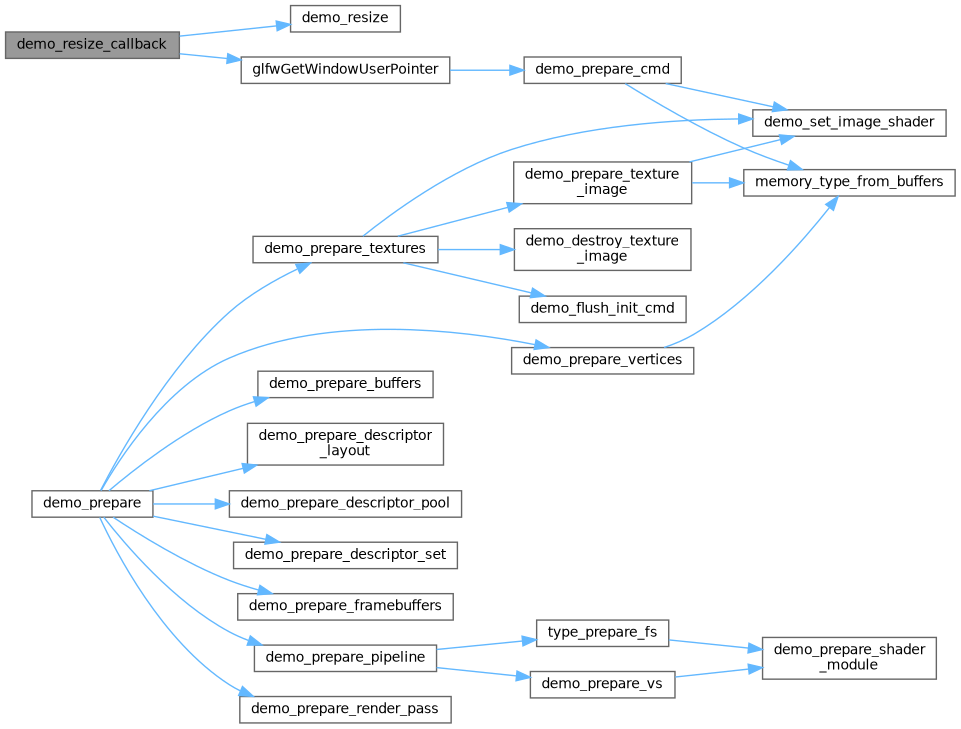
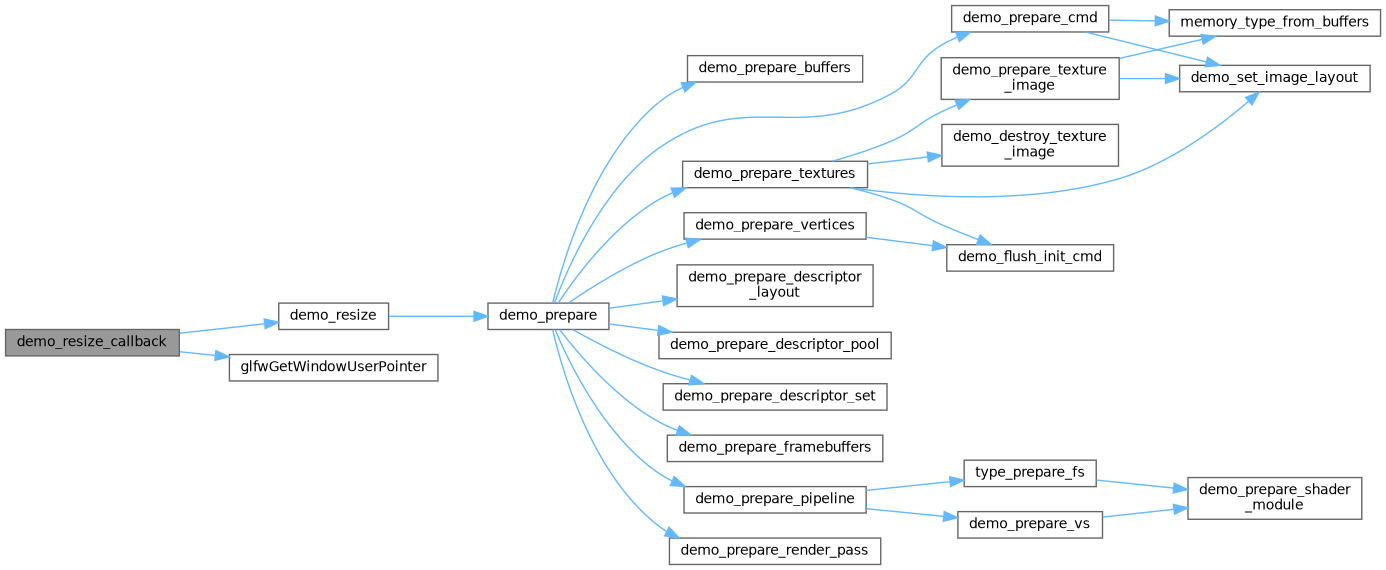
(480, 70) -> (724, 120)
(849, 123) -> (1275, 79)
(755, 288) -> (899, 241)
none -> (431, 316)
